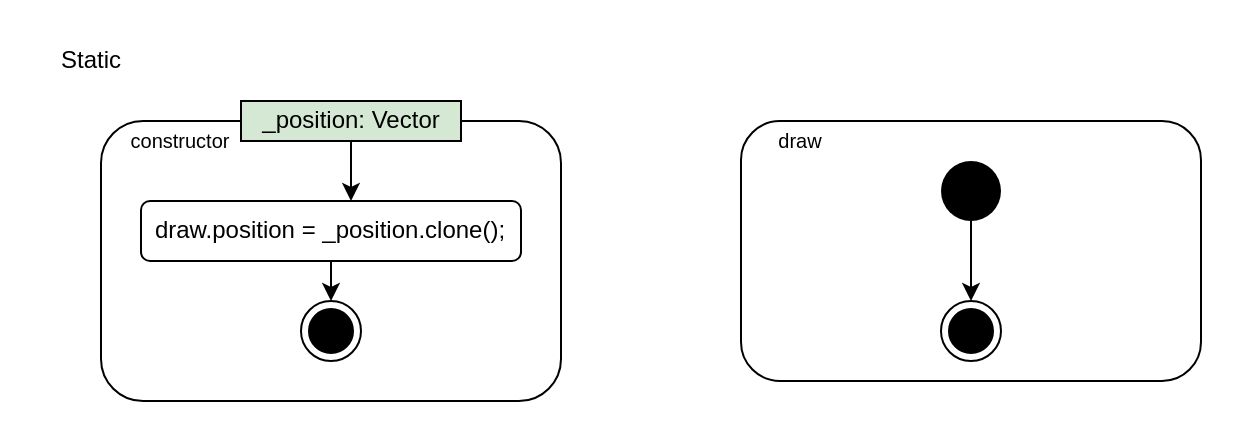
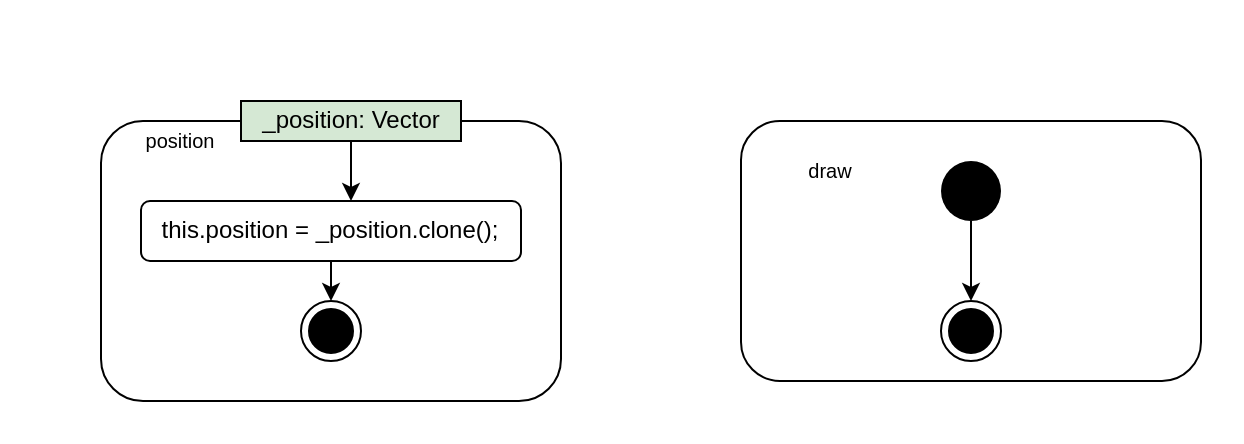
(91, 61) -> none
(181, 141) -> (181, 141)
(801, 141) -> (831, 171)
(331, 231) -> (331, 231)
